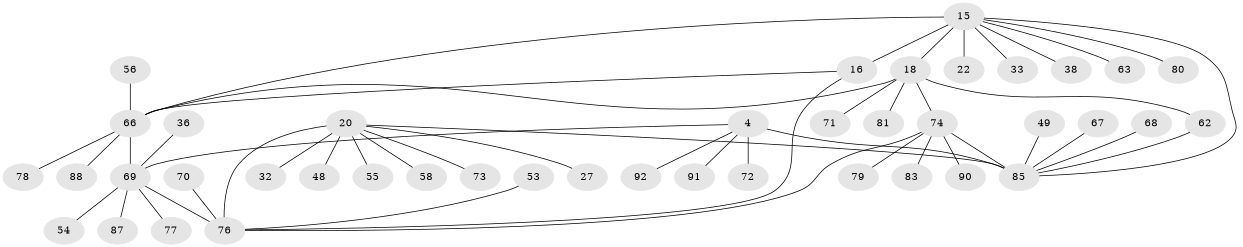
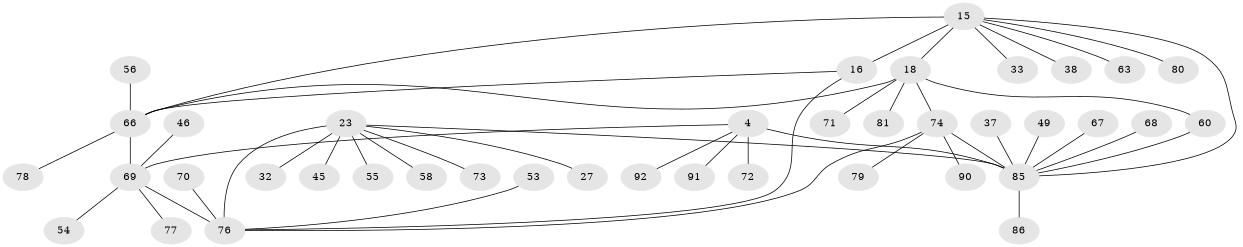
(964, 70) -> none
(184, 124) -> (184, 124)
(346, 124) -> (346, 124)
none -> (991, 124)
(1205, 124) -> (1205, 124)
(77, 177) -> none
(319, 177) -> (319, 177)
(912, 177) -> none
(118, 231) -> none
none -> (1019, 231)
